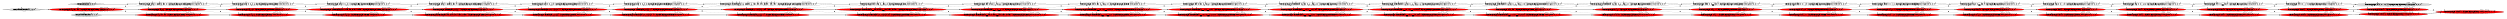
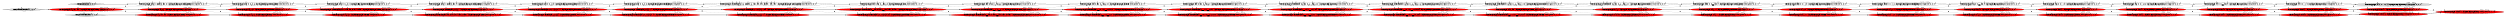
(87, 15) -> (87, 15)
